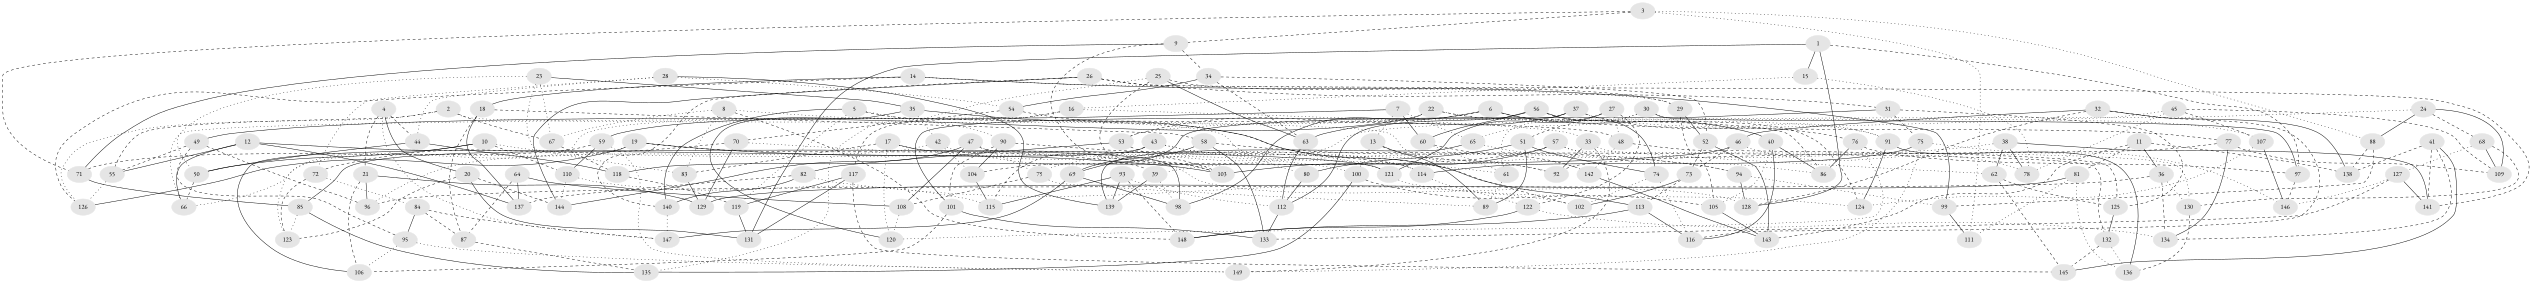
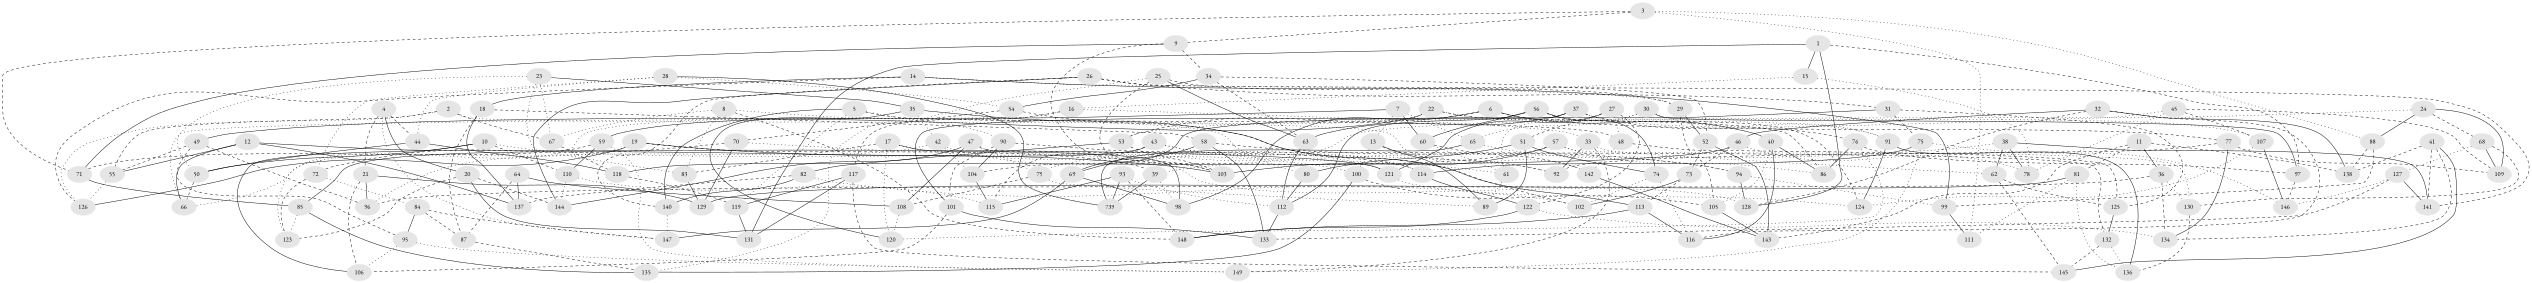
(1474, 192) -> (1474, 192)
(1110, 207) -> (1110, 207)
